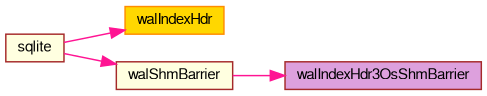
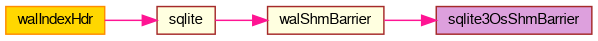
(87, 38) -> (123, 20)
(383, 76) -> (514, 20)
